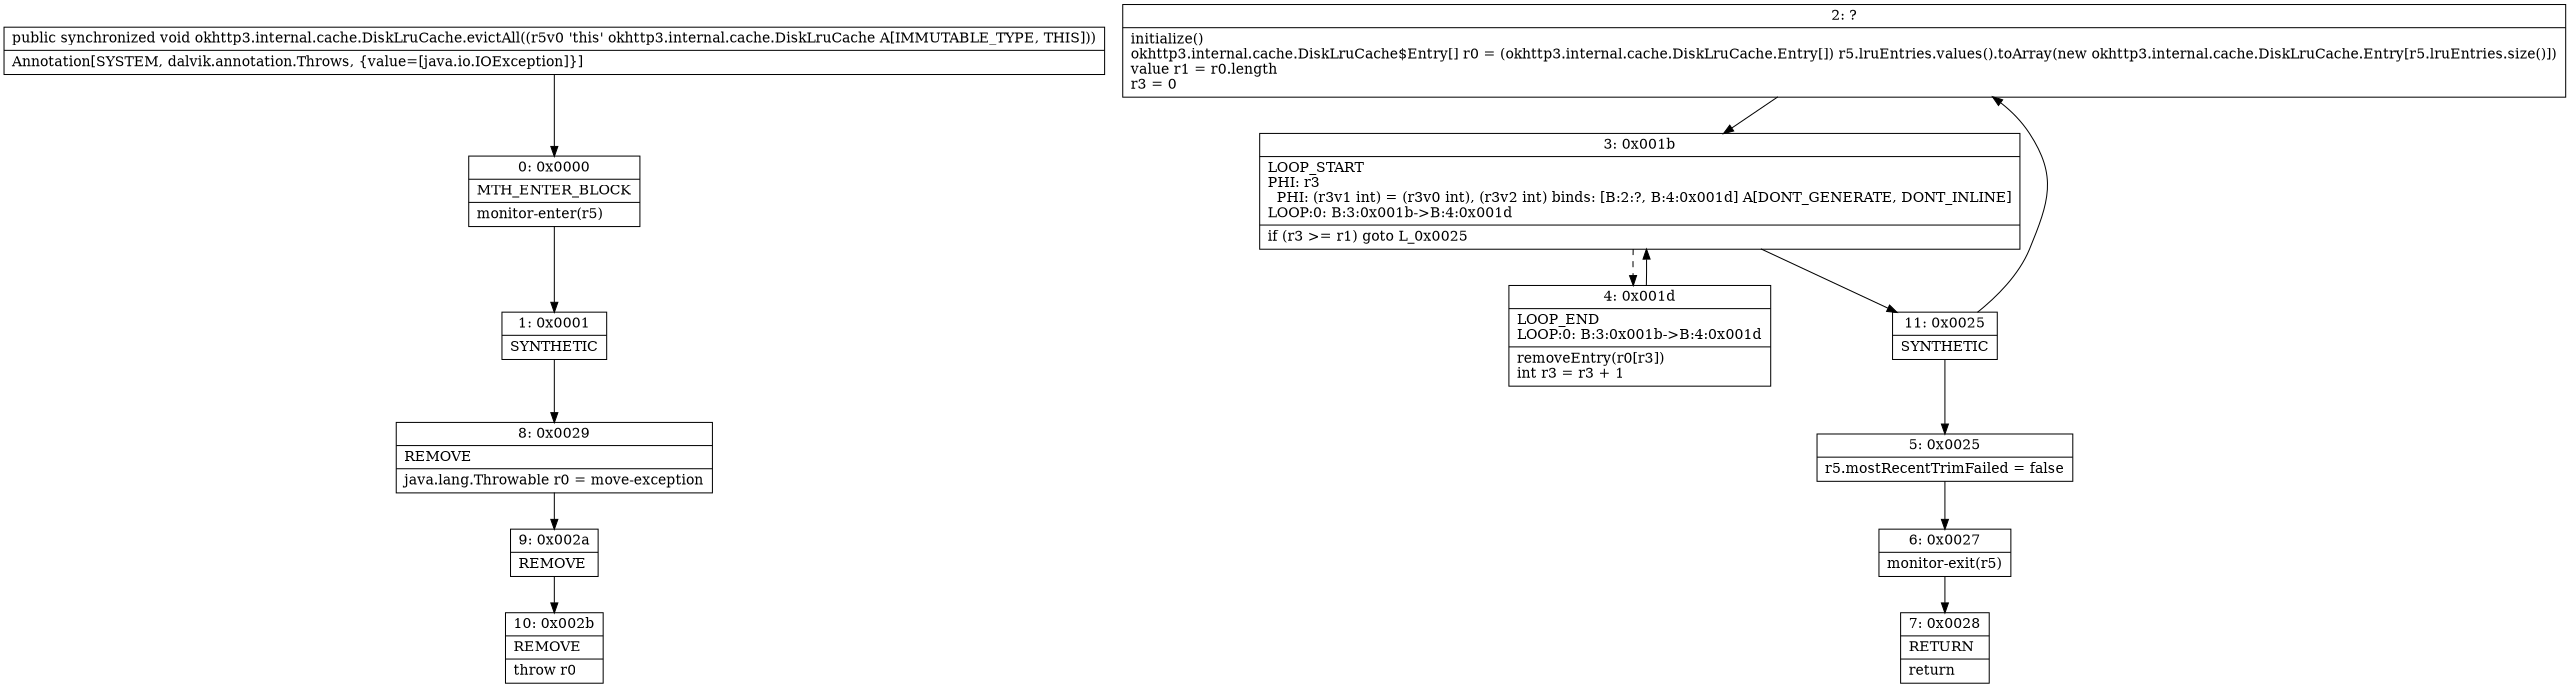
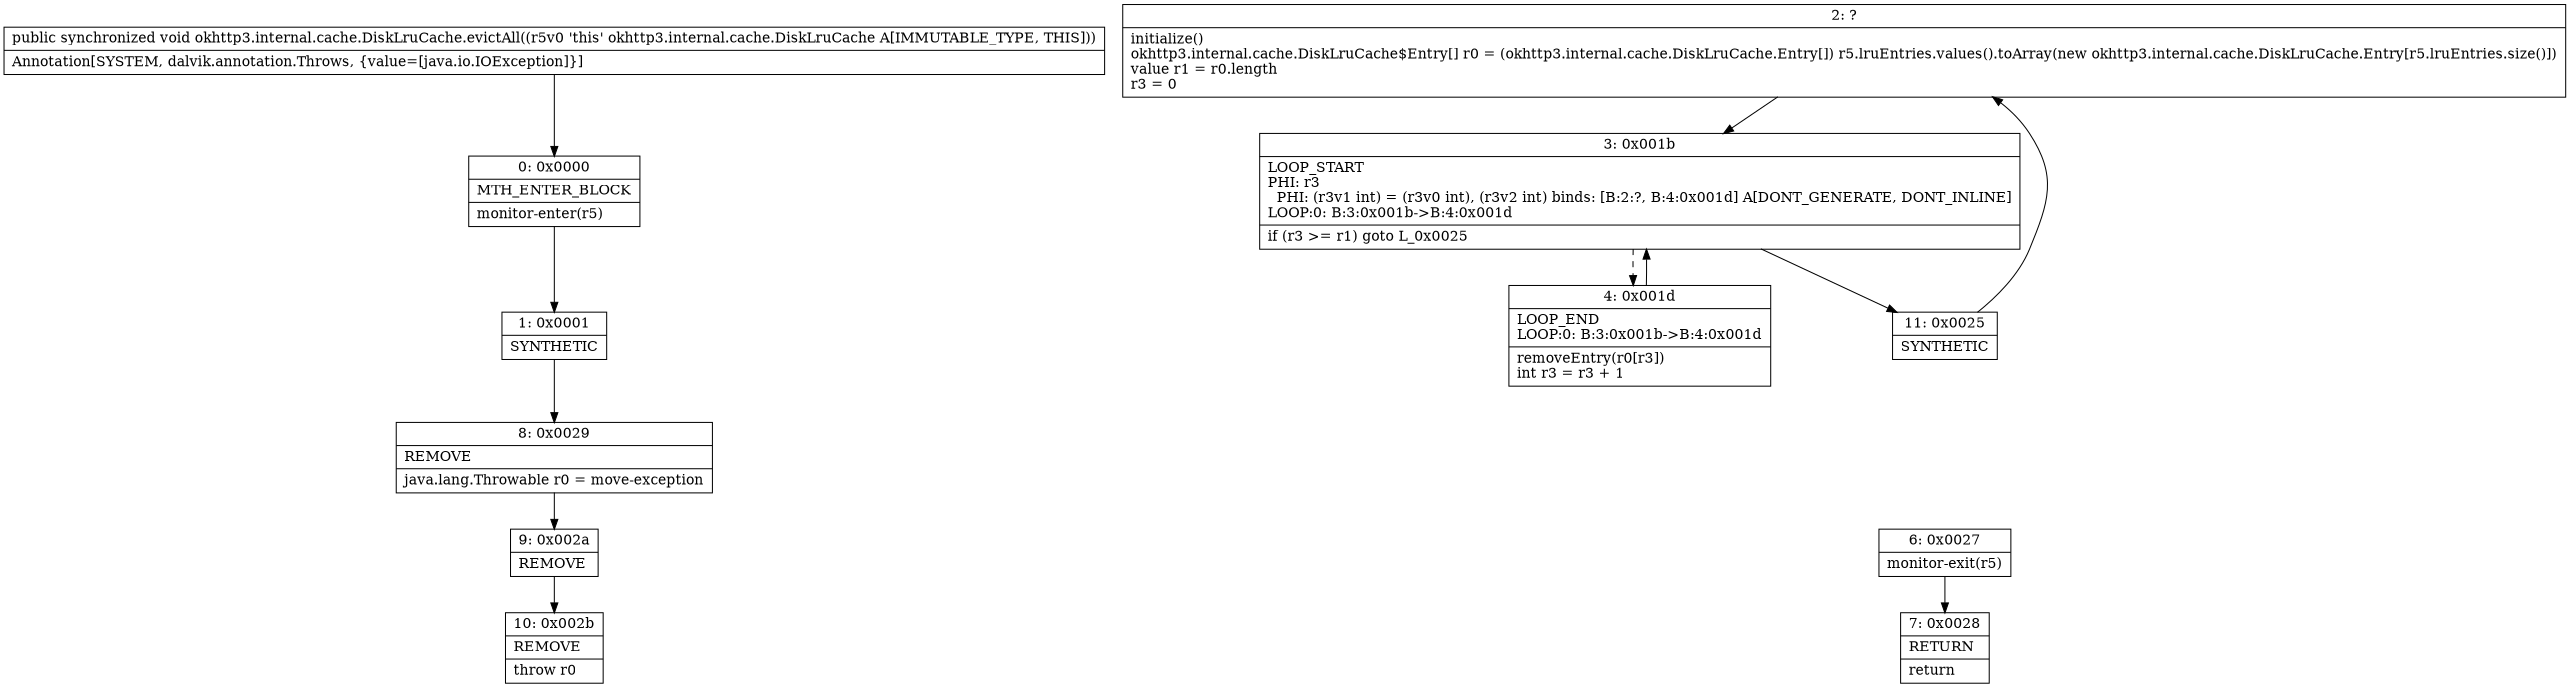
(1945, 458) -> none
